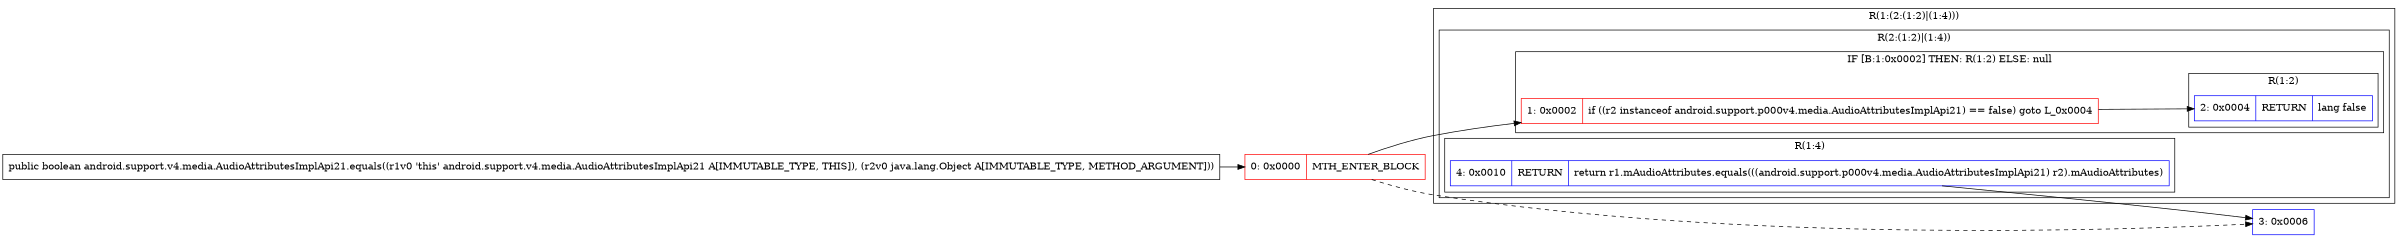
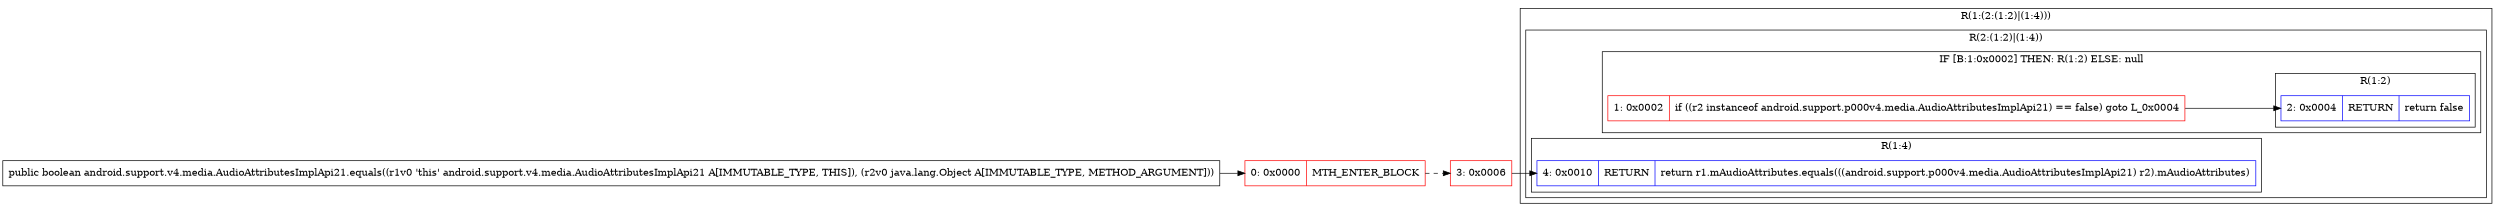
(2342, 108) -> (2434, 108)
(1444, 134) -> none
(2162, 208) -> (1521, 173)
(2283, 222) -> (1481, 173)
